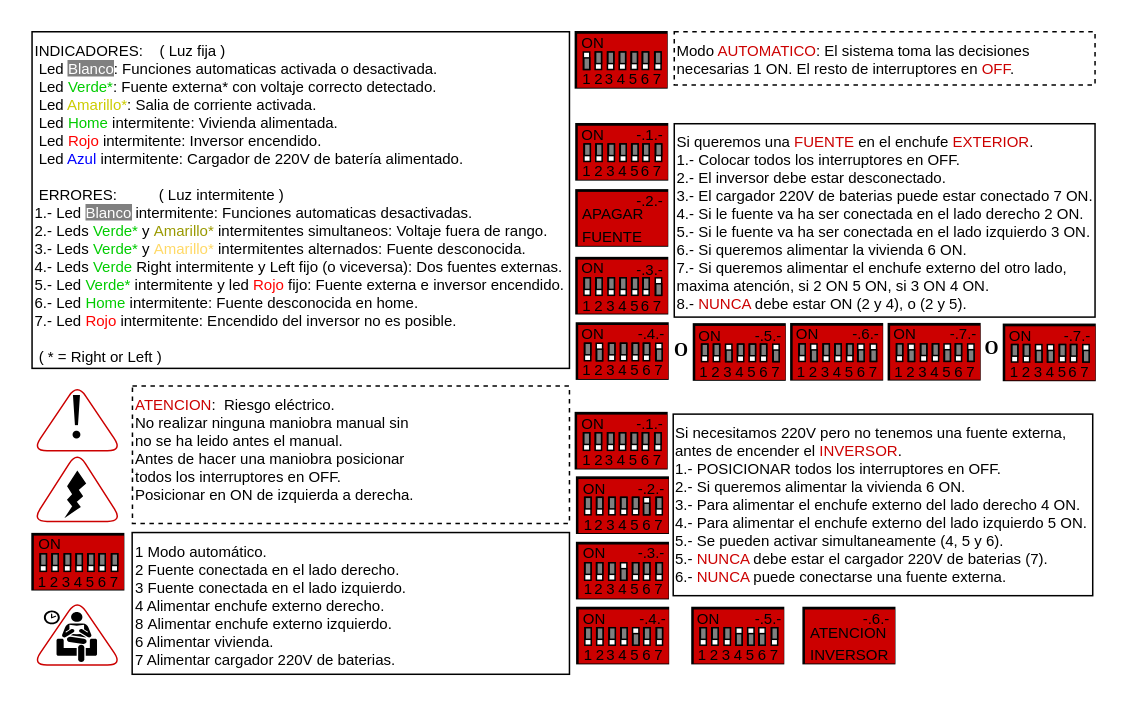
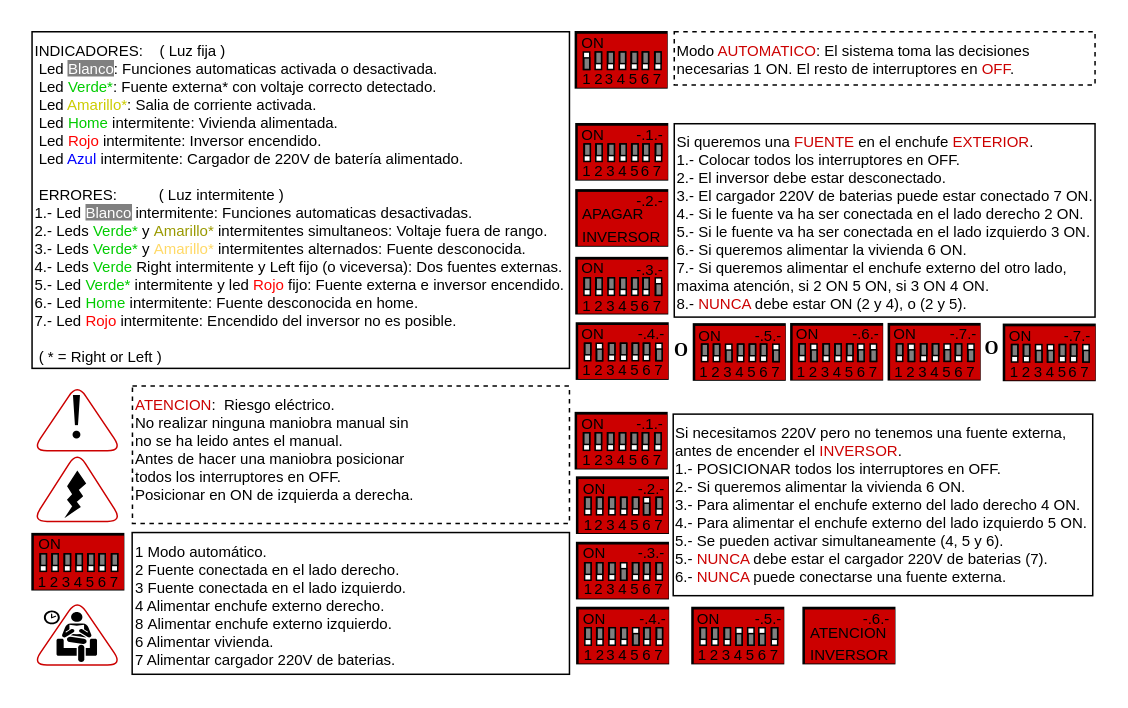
(613, 224) -> (623, 224)
